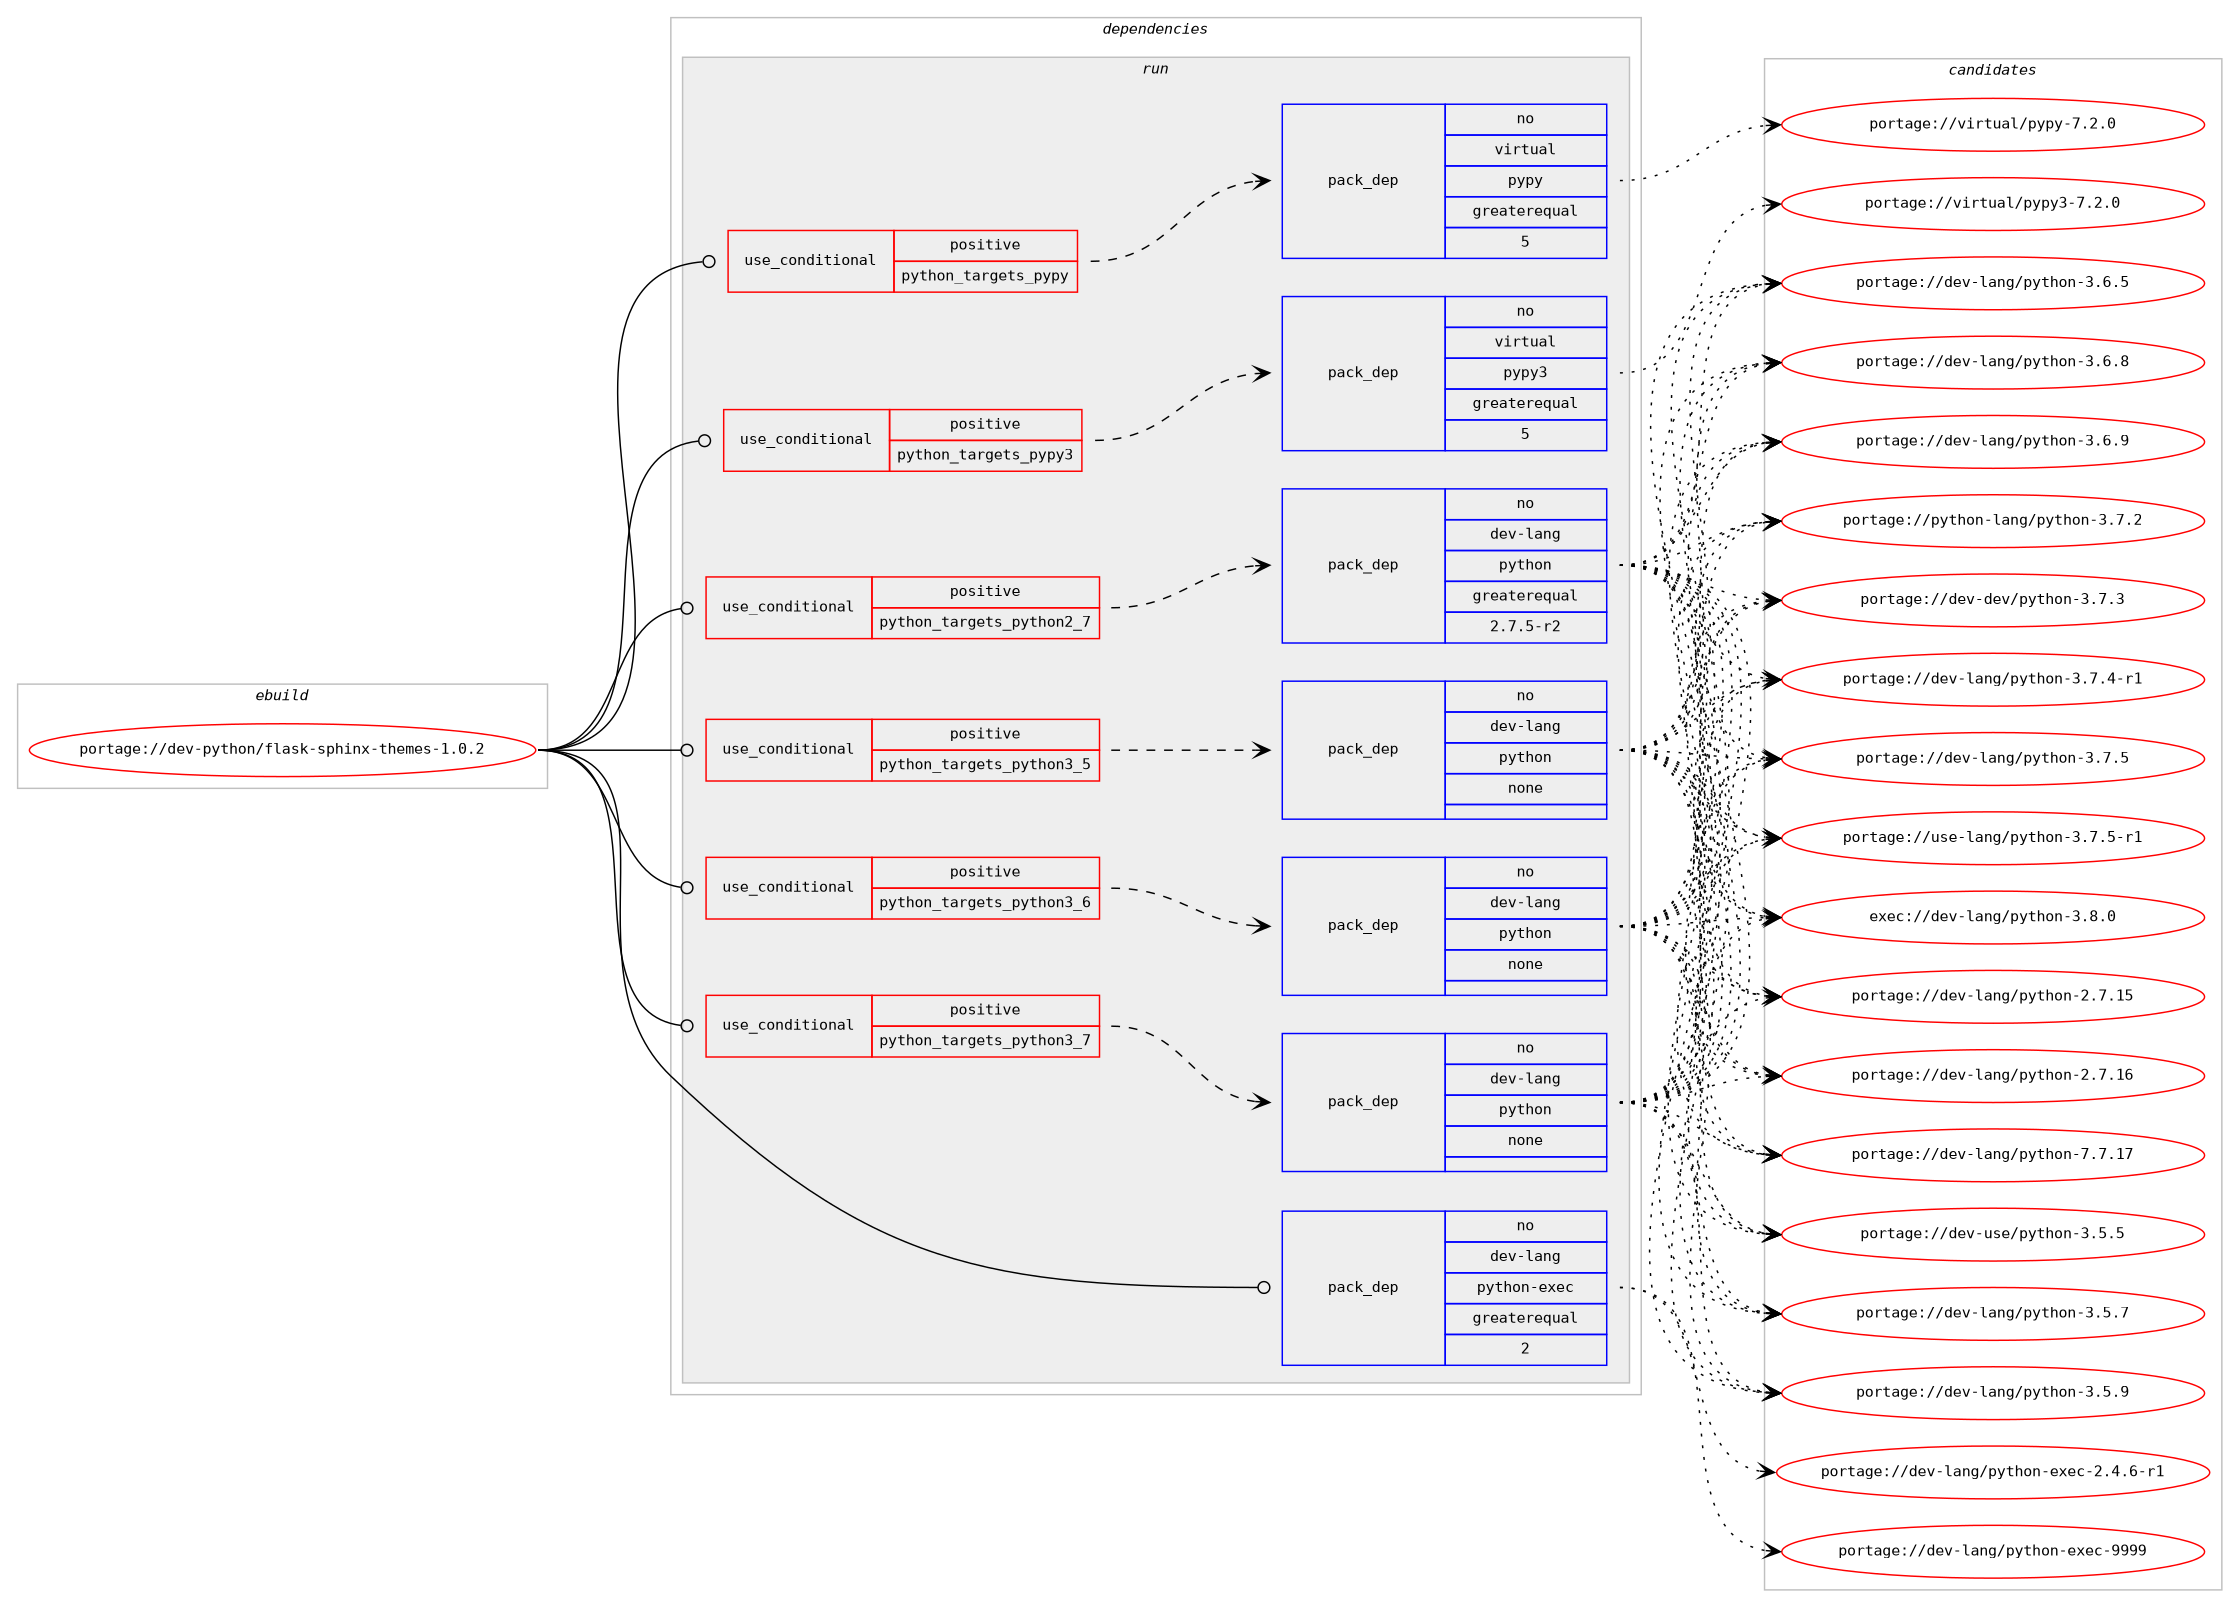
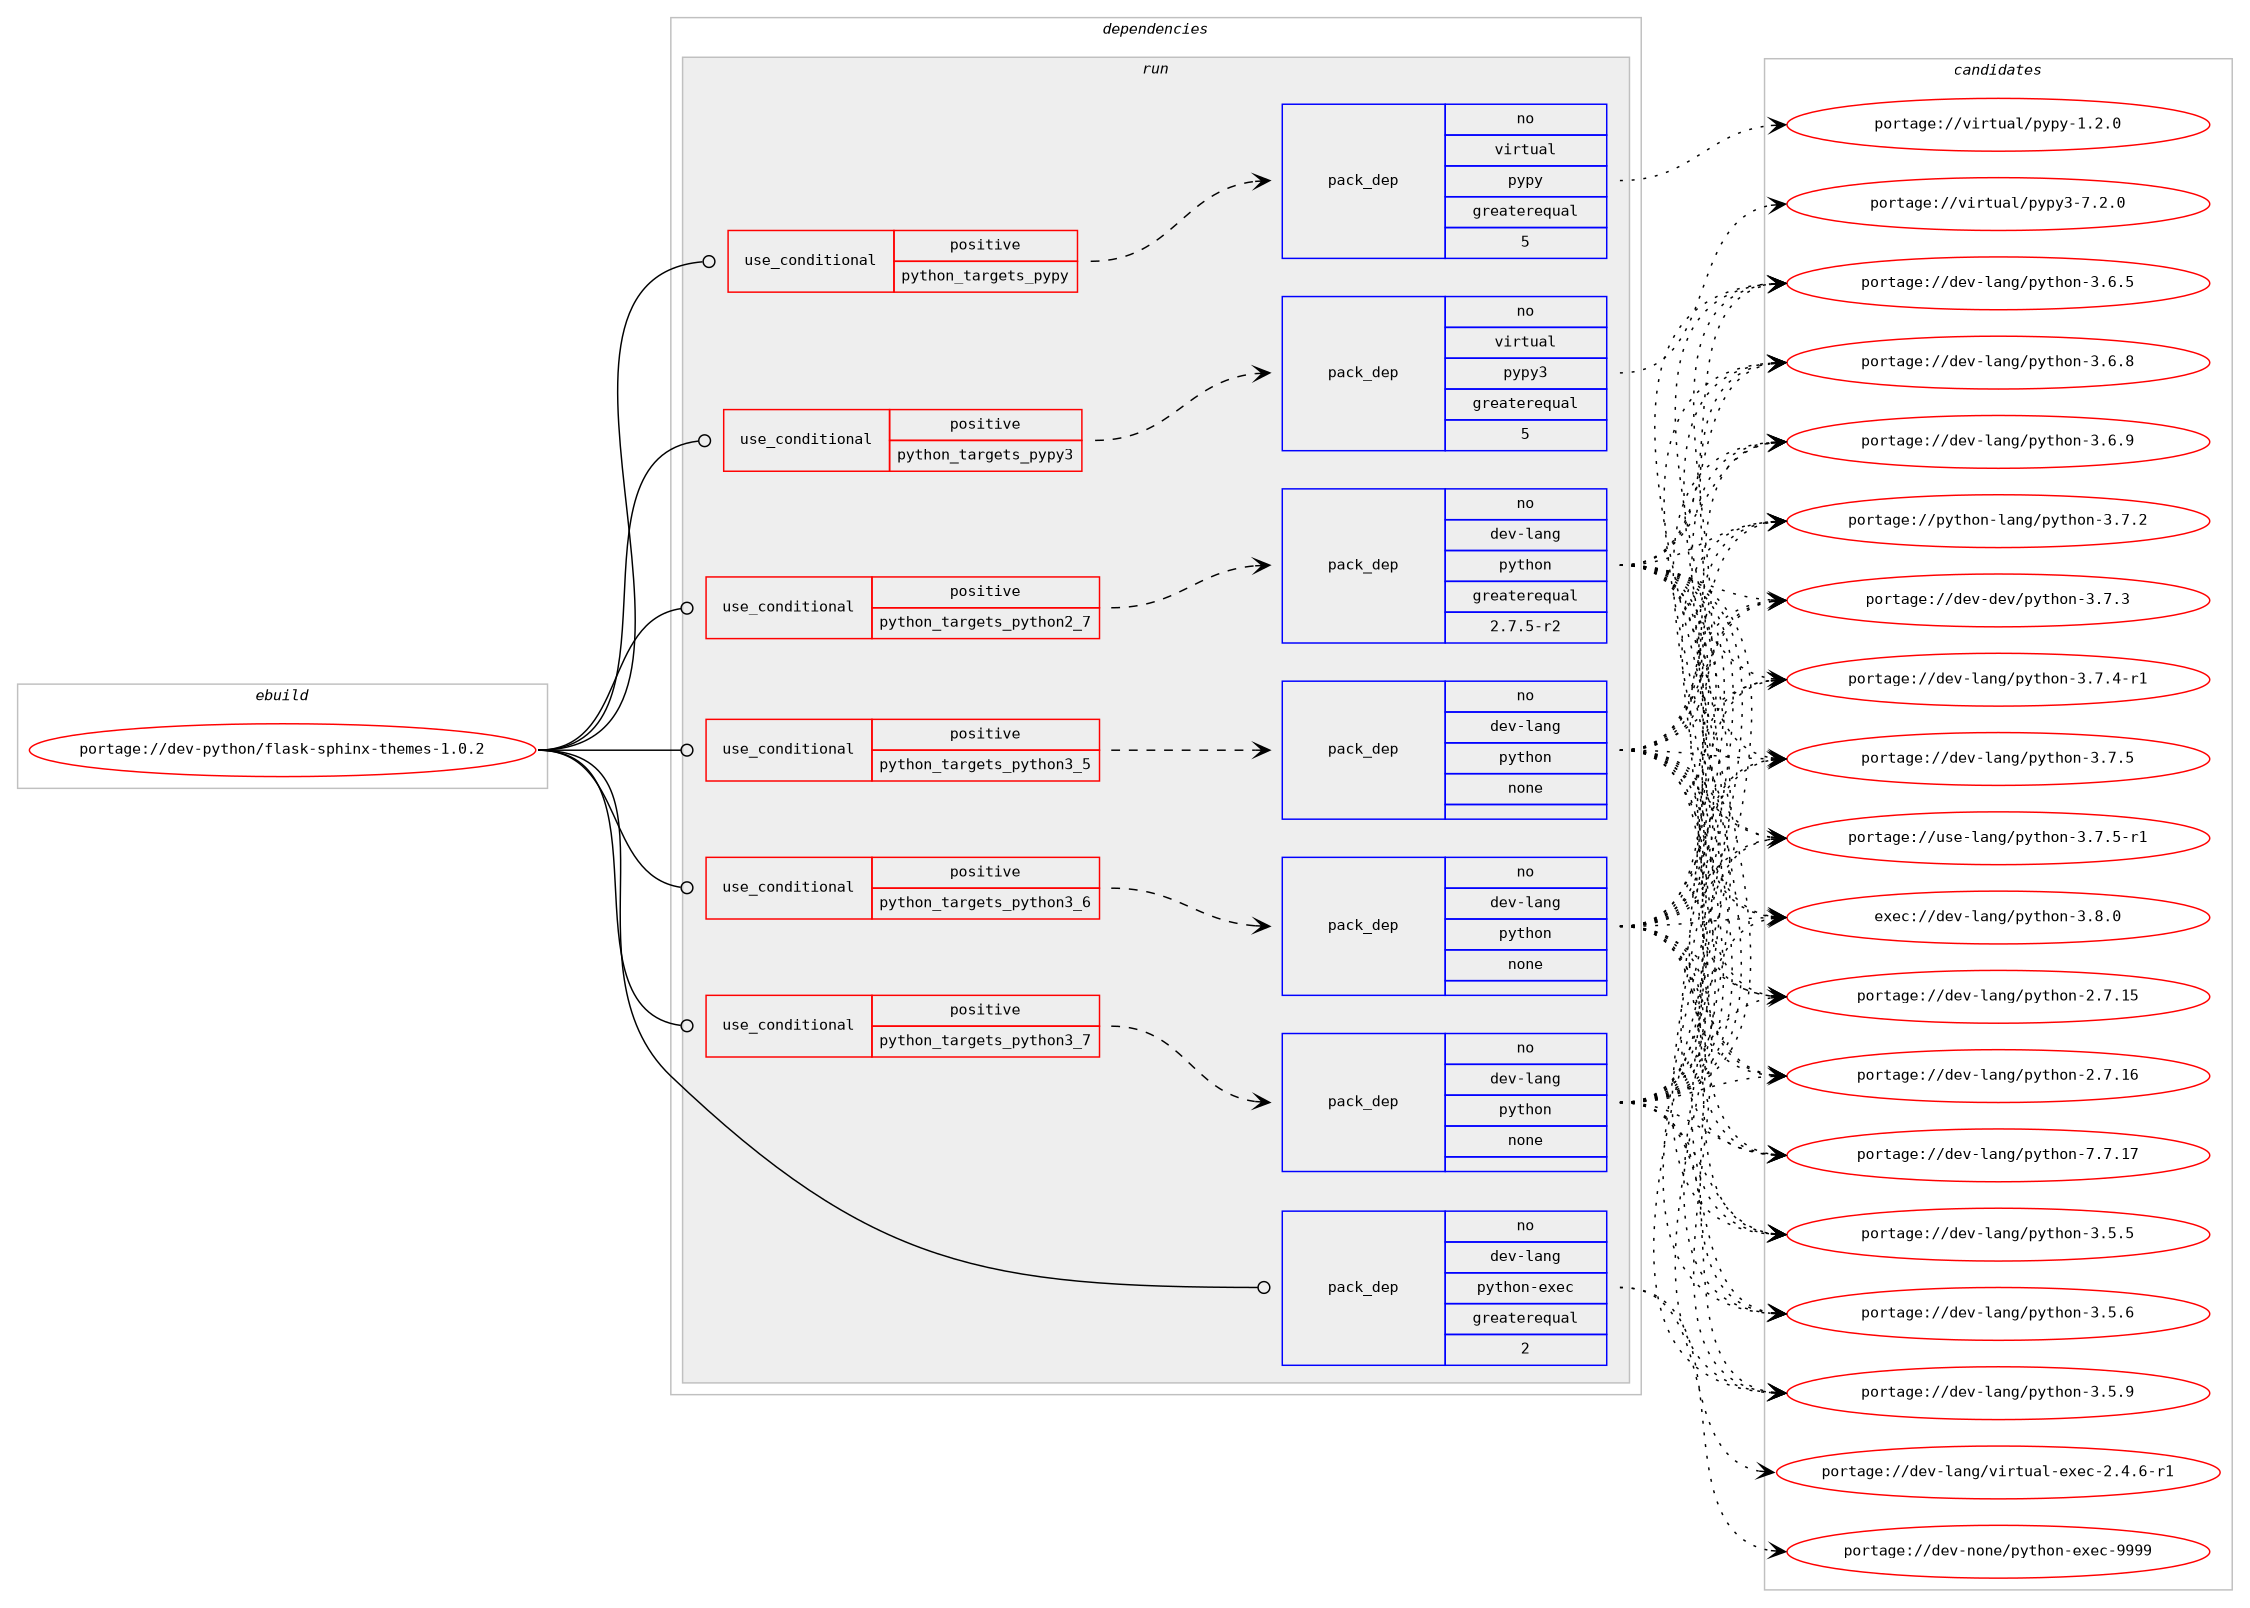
(1993, 125) -> (1998, 125)
(1993, 1235) -> (1998, 1235)
(1993, 1314) -> (1998, 1314)
(1993, 1472) -> (1998, 1472)
(1993, 1552) -> (1998, 1552)
